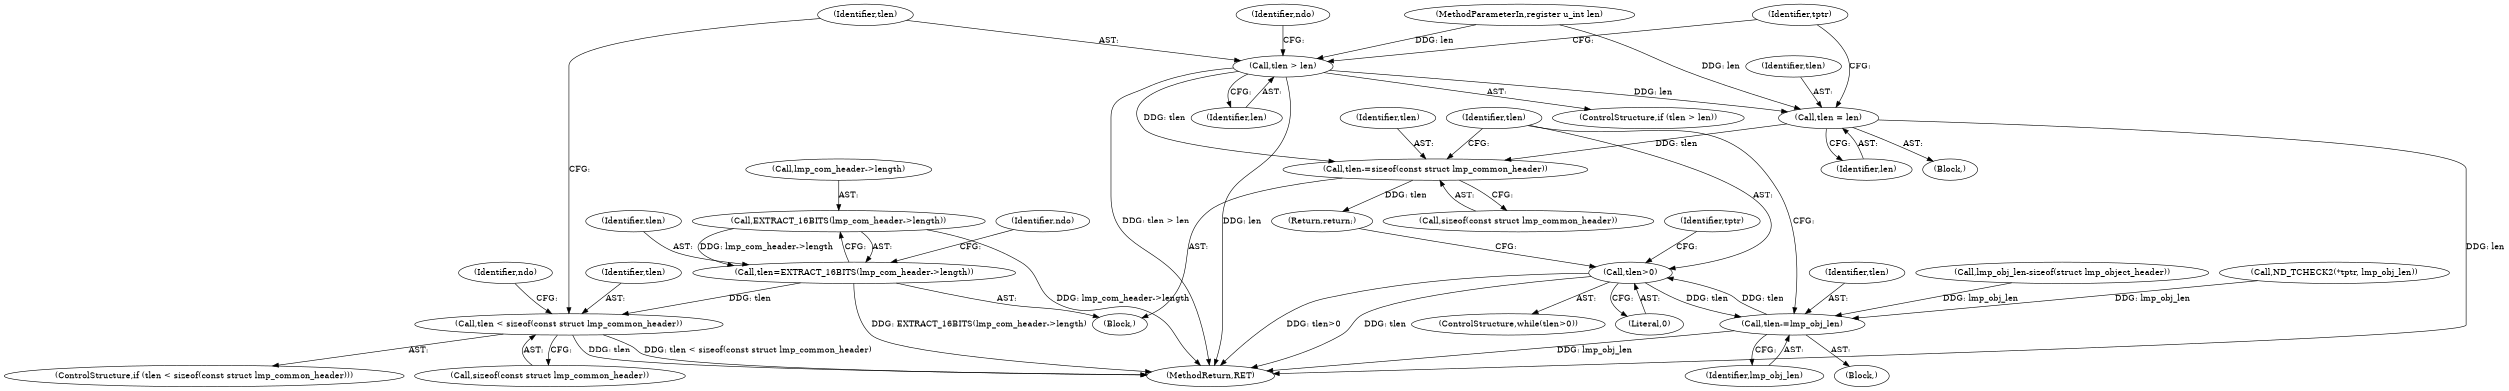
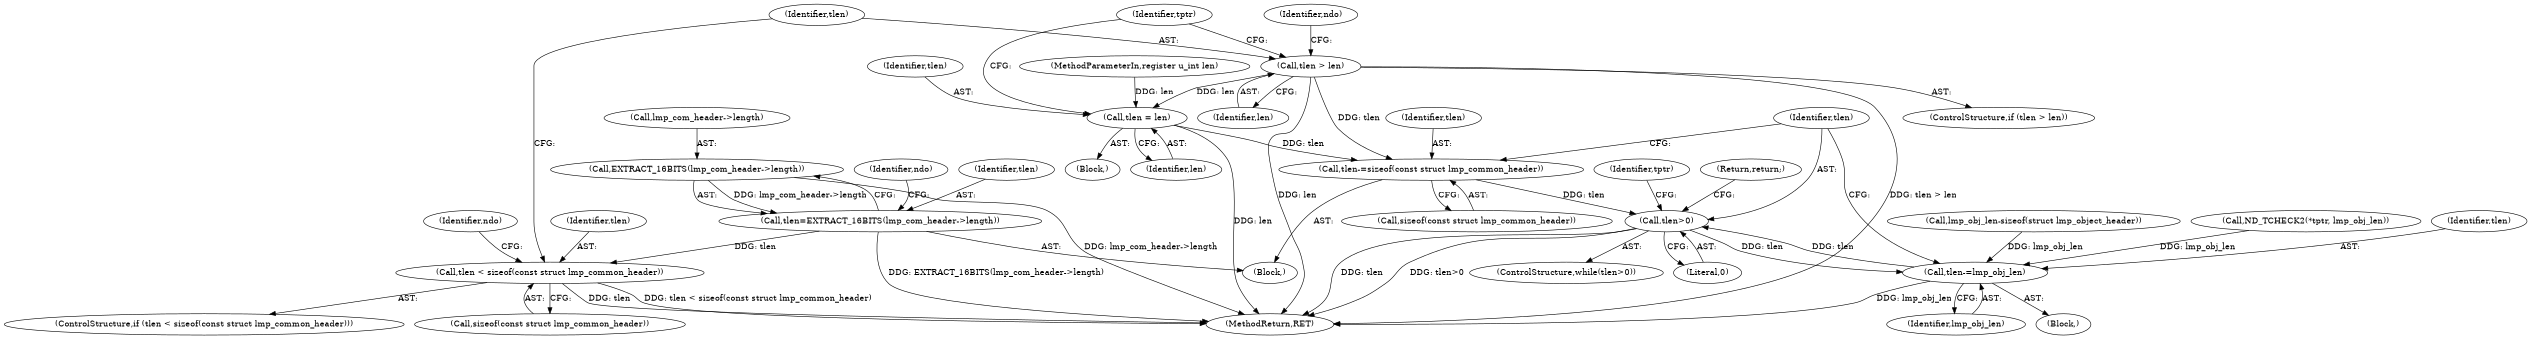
(1399, 41) -> none
(1381, 195) -> (1553, 196)
